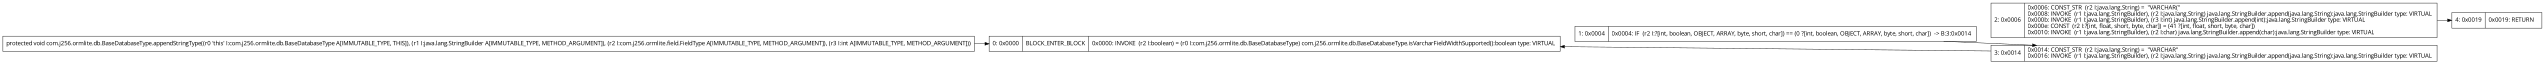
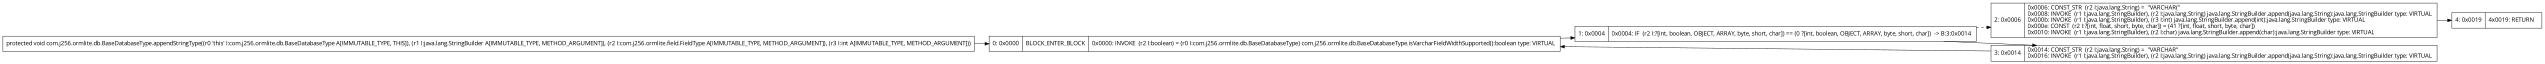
(2514, 20) -> (2514, 20)
none -> (1982, 28)
none -> (1565, 38)
